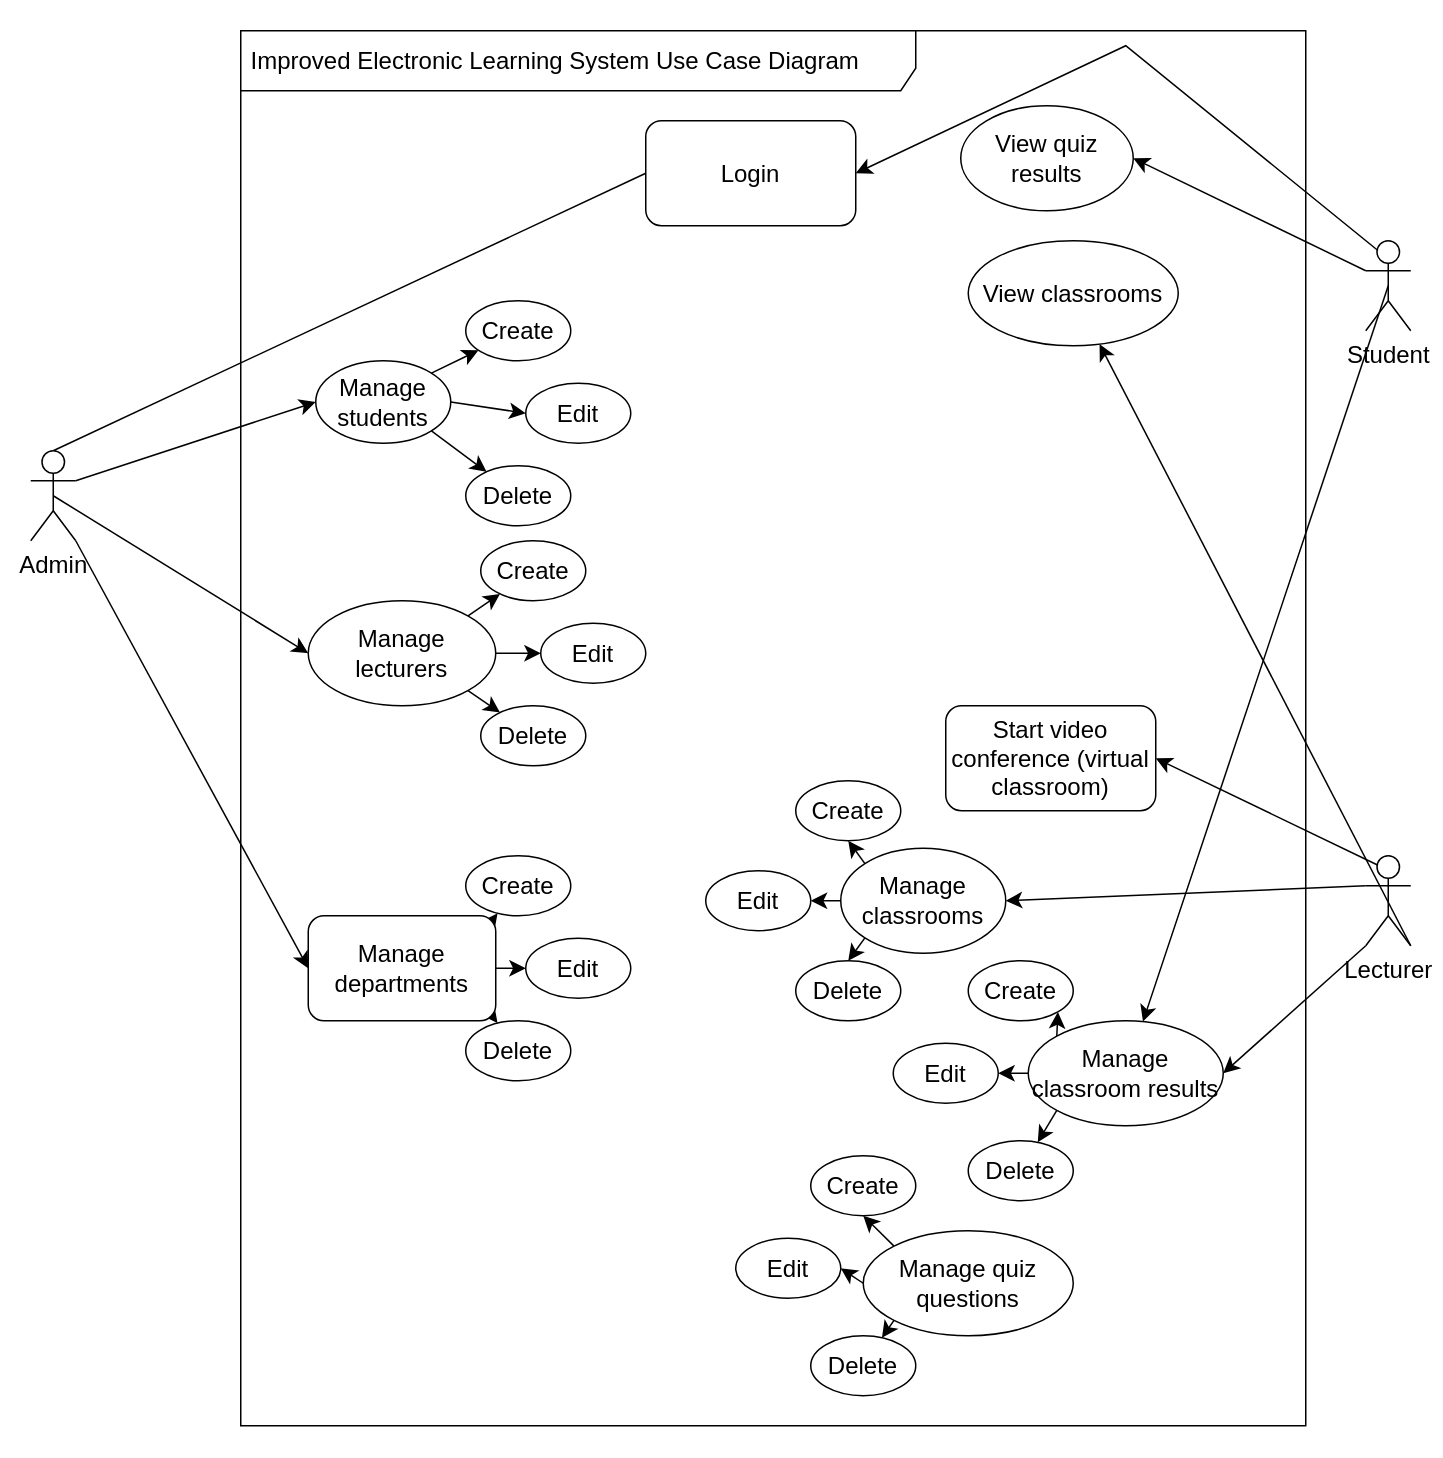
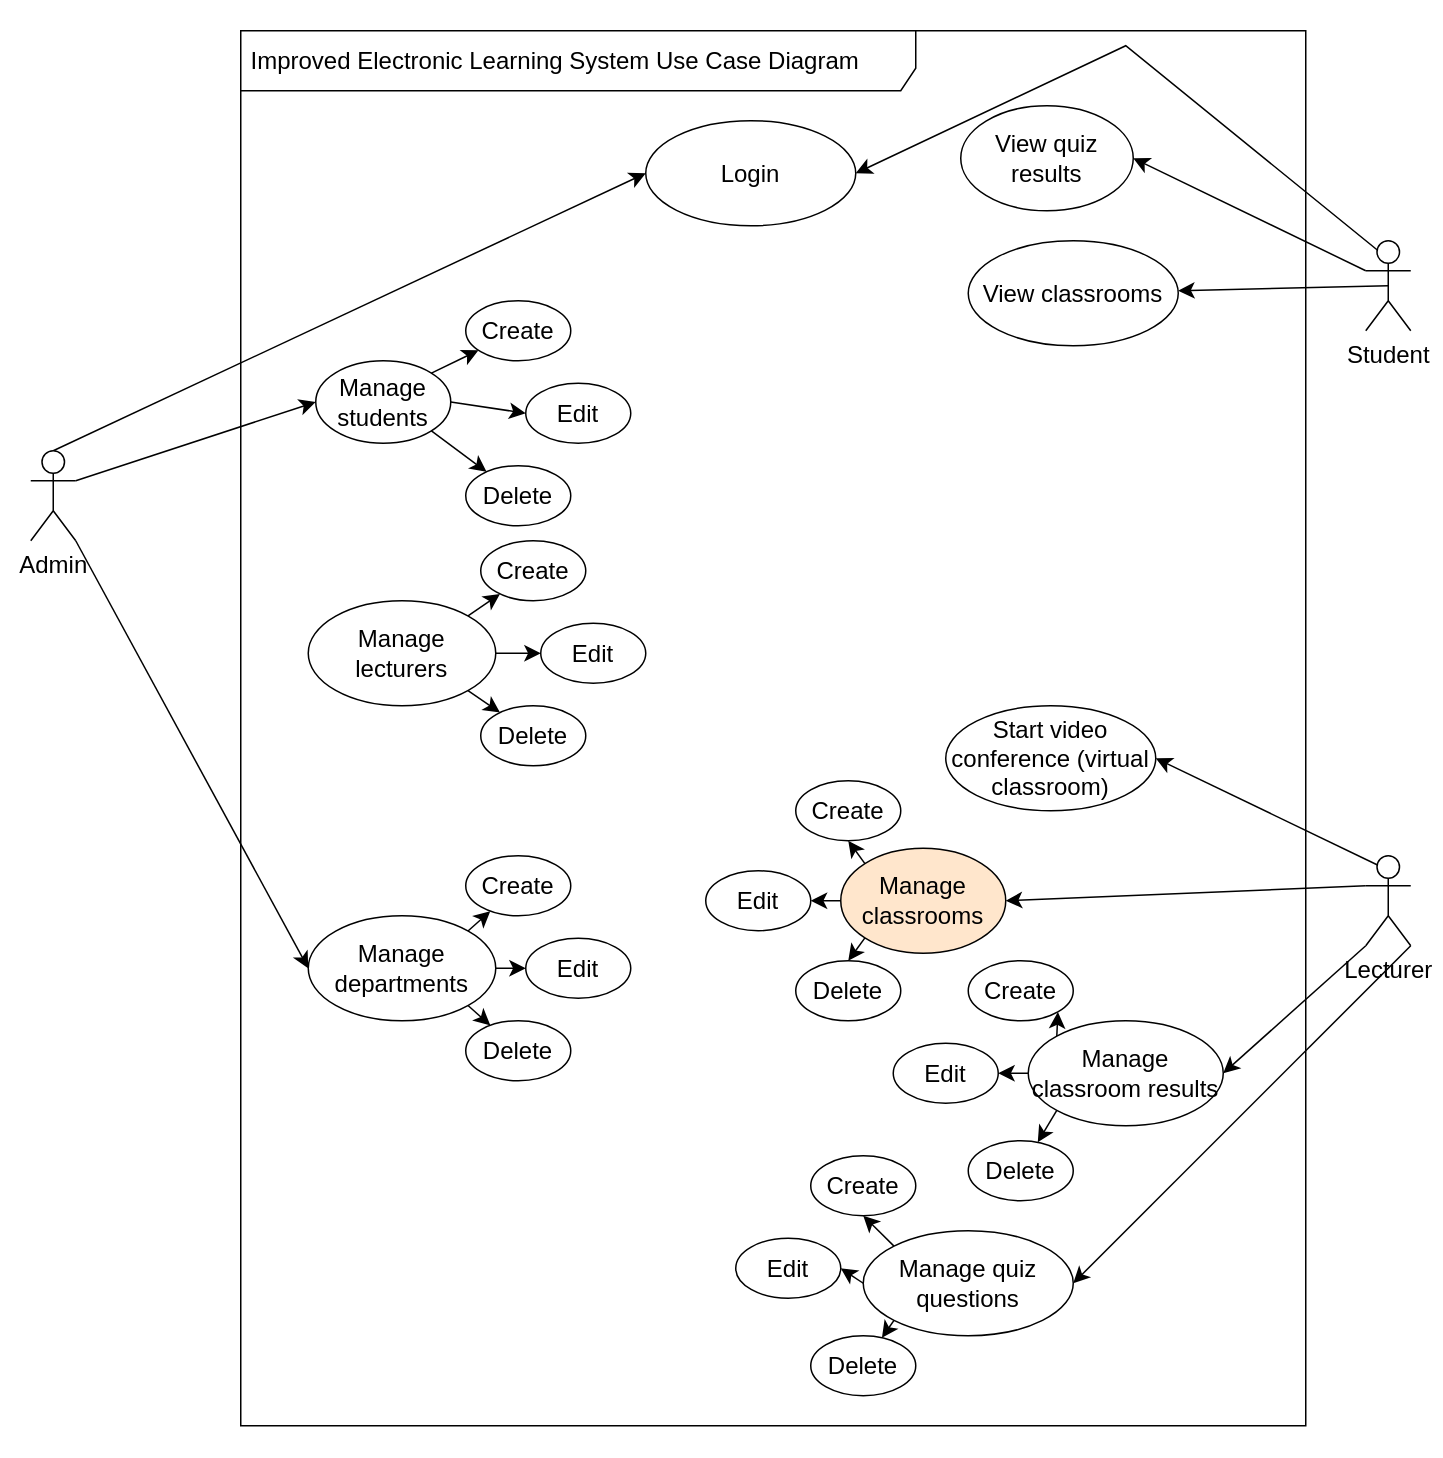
(751, 173) -> (751, 173)
(638, 177) -> (633, 179)
(1204, 547) -> (1247, 1110)
(178, 573) -> none
(1051, 758) -> (1051, 758)
(1225, 775) -> (1288, 288)
(923, 901) -> (923, 901)
(402, 968) -> (402, 968)
